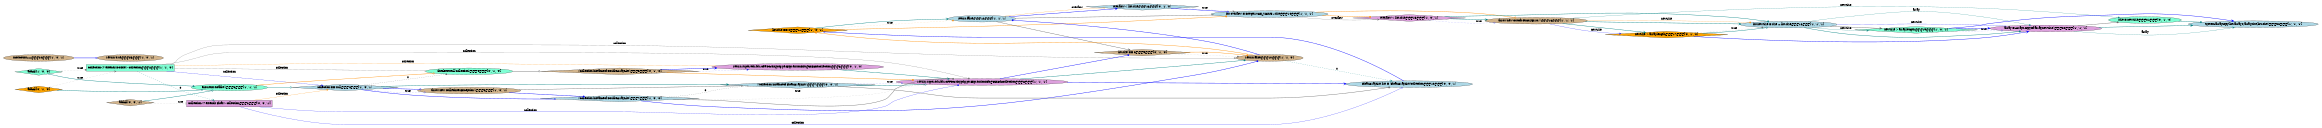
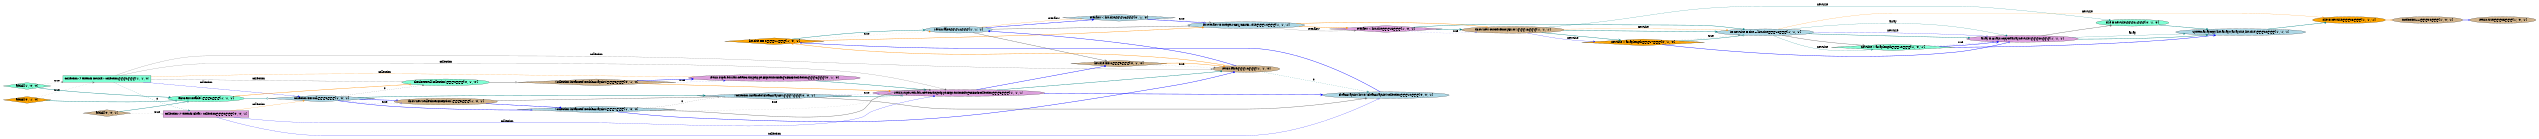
none -> (2349, 20)
(1861, 42) -> (1836, 56)
